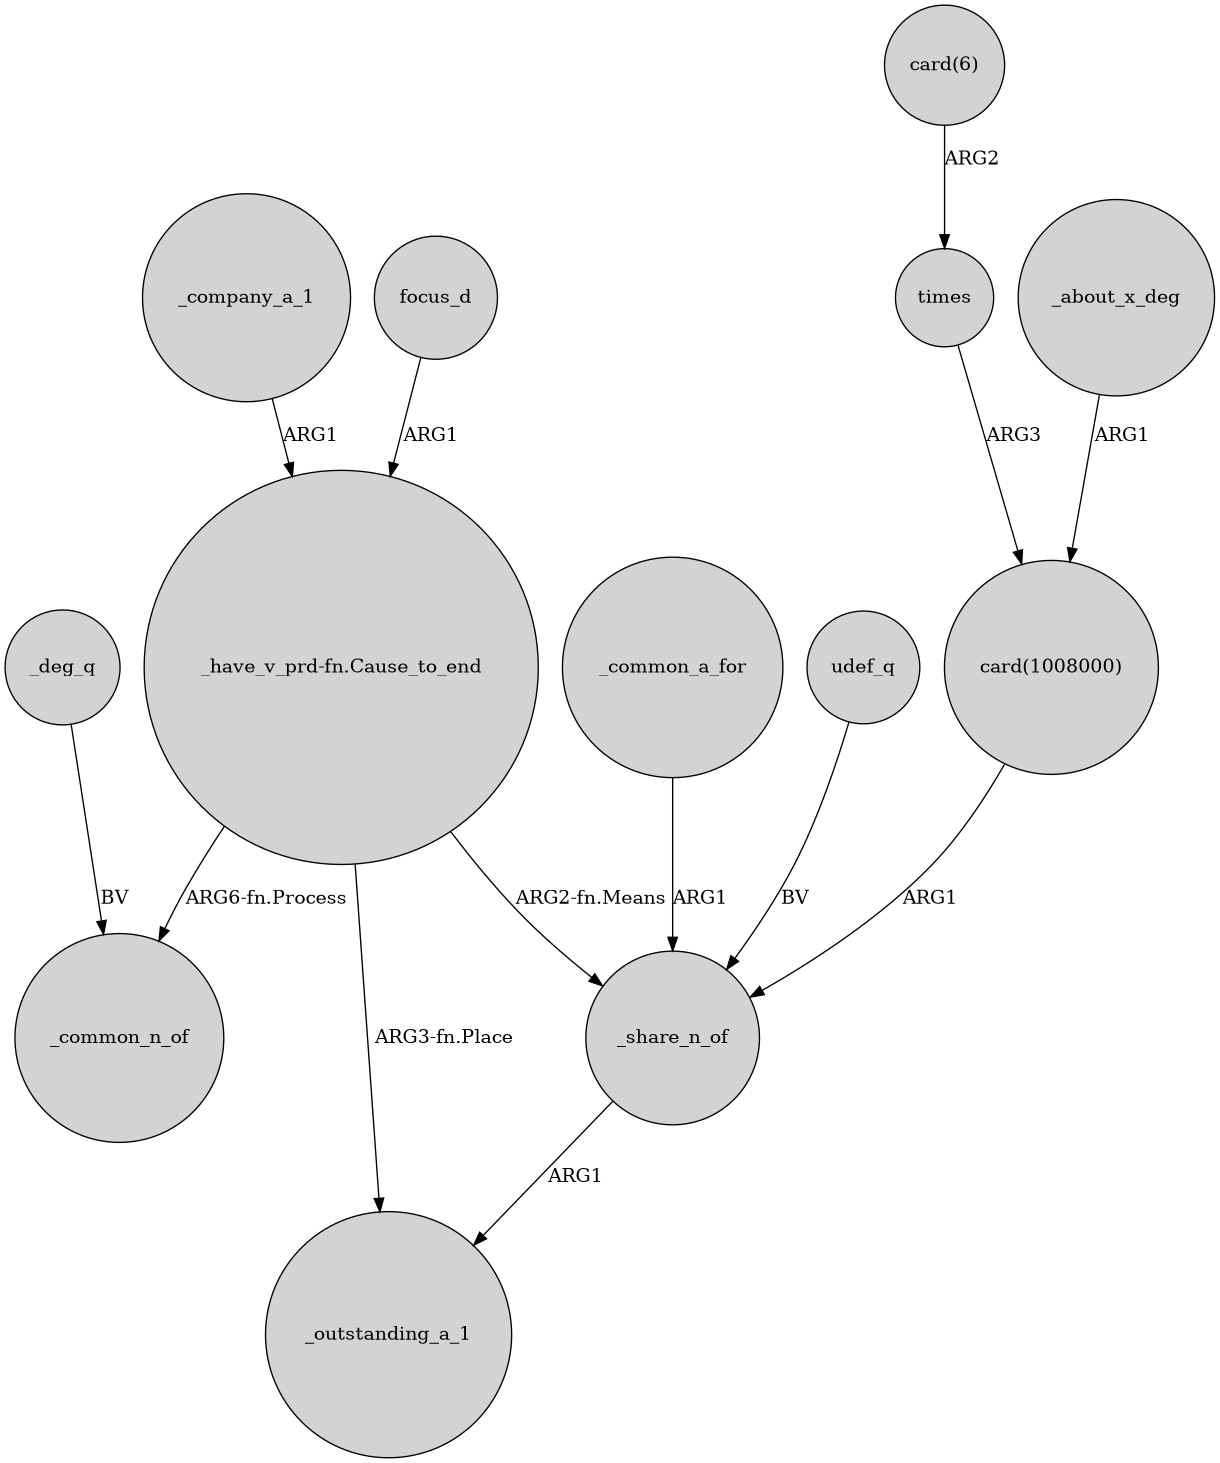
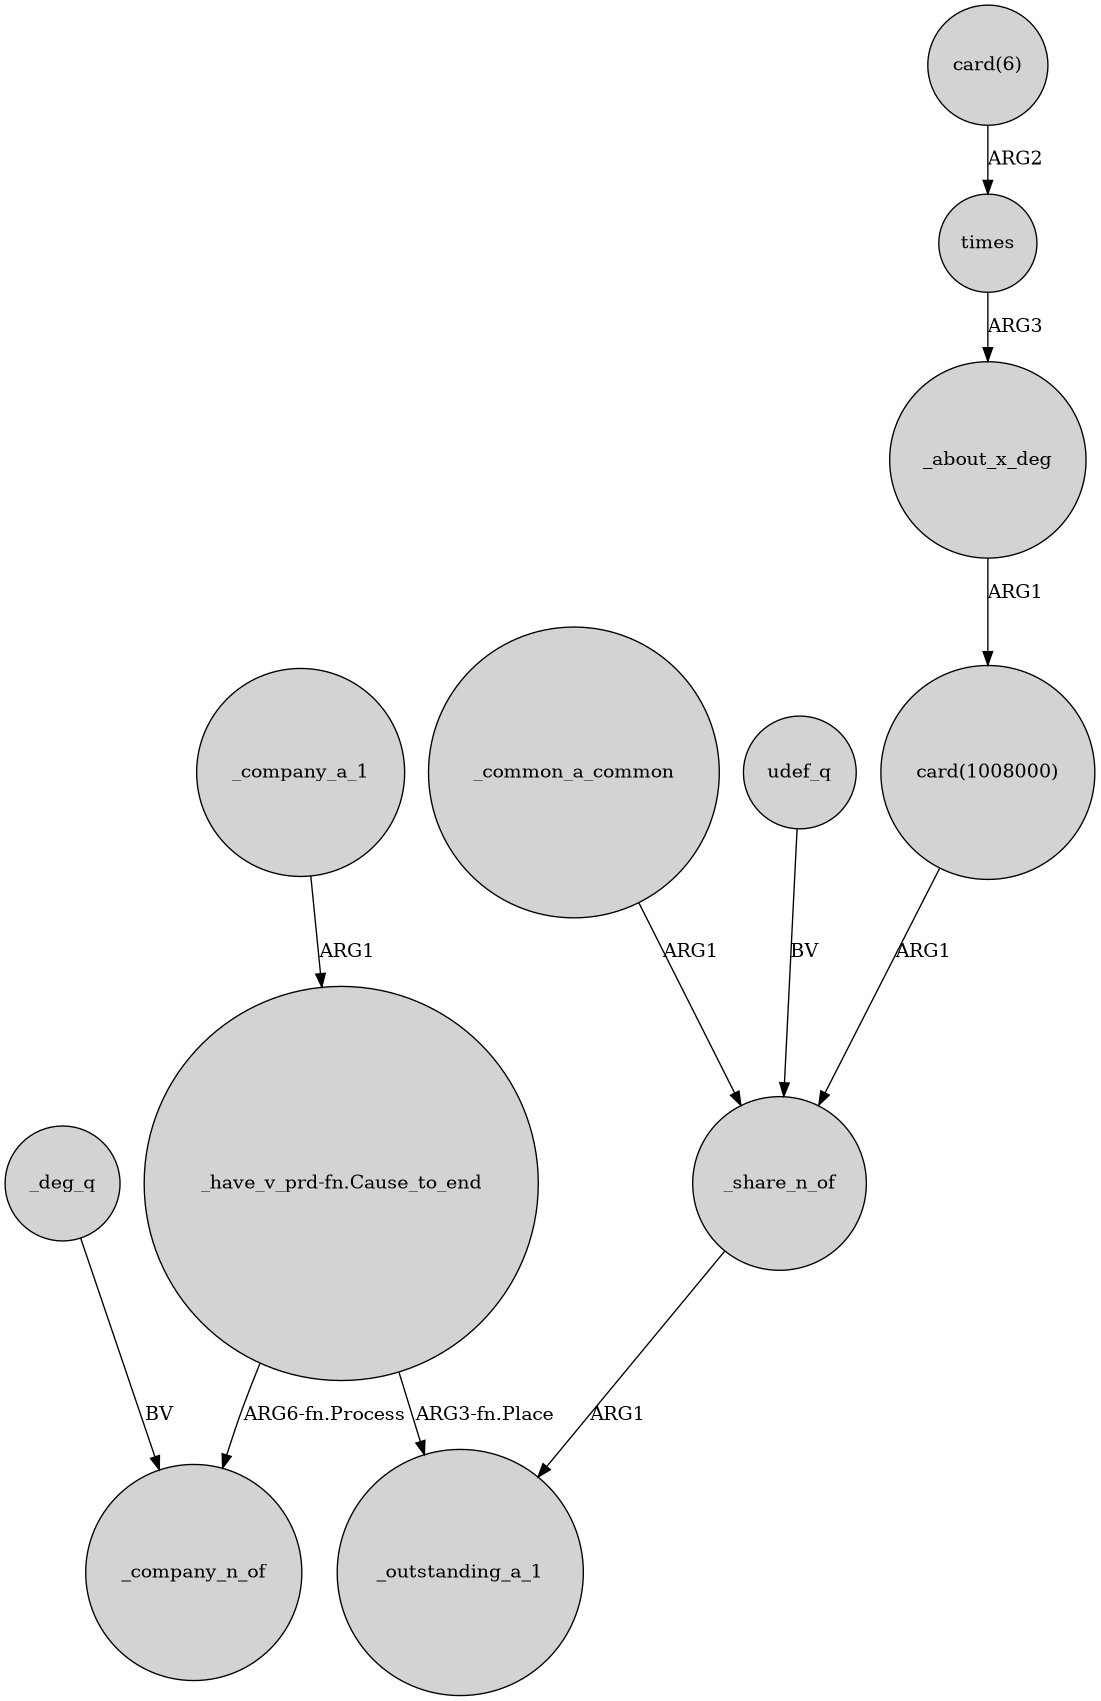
(436, 298) -> none
(988, 448) -> (988, 320)
(673, 667) -> (574, 772)
(516, 909) -> none
(119, 1038) -> (194, 1572)
